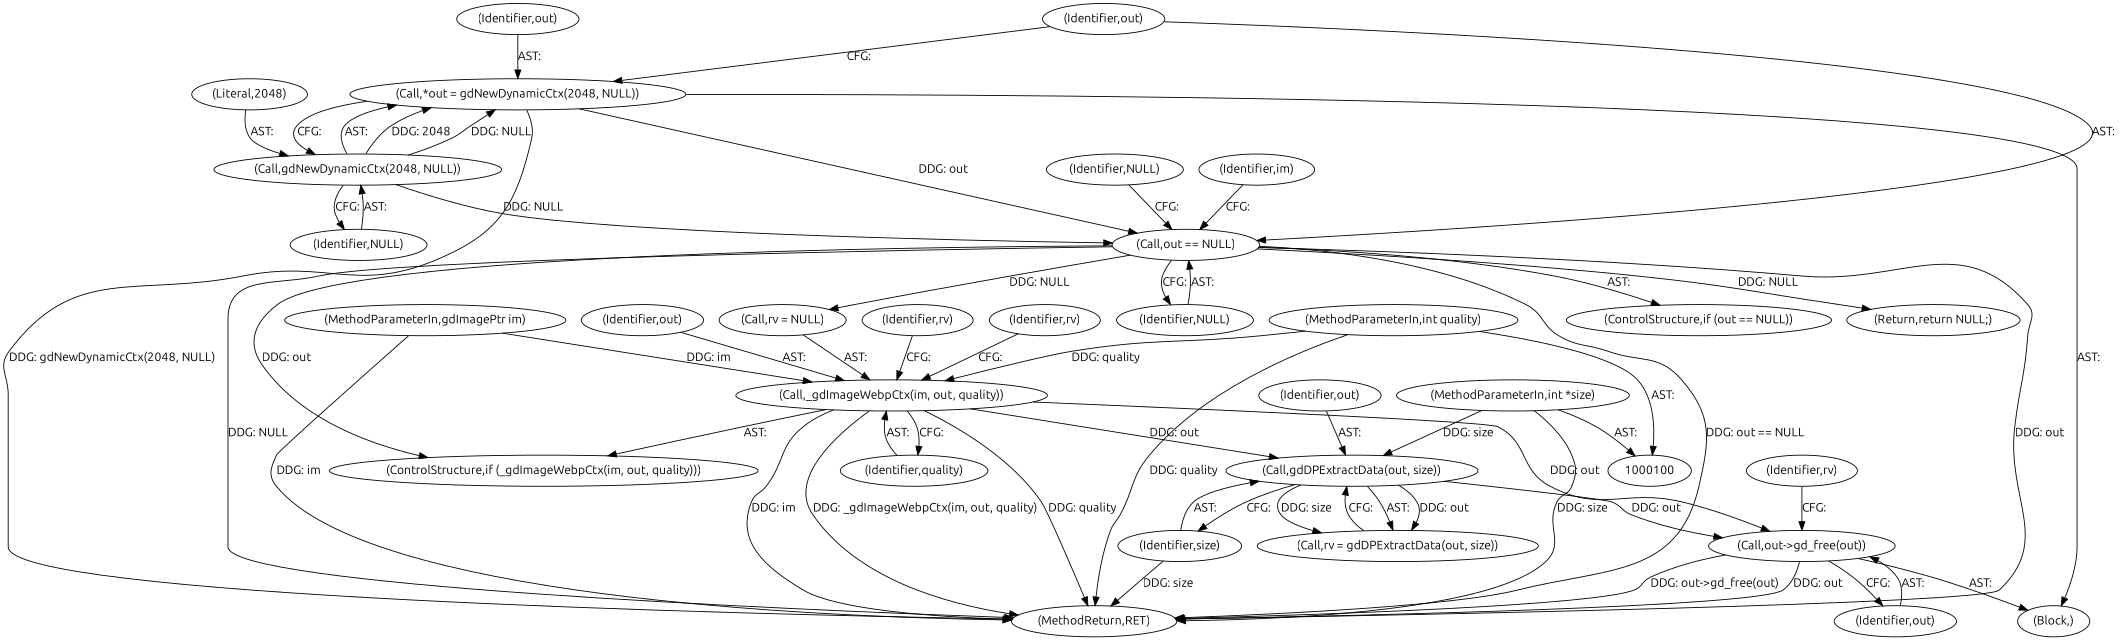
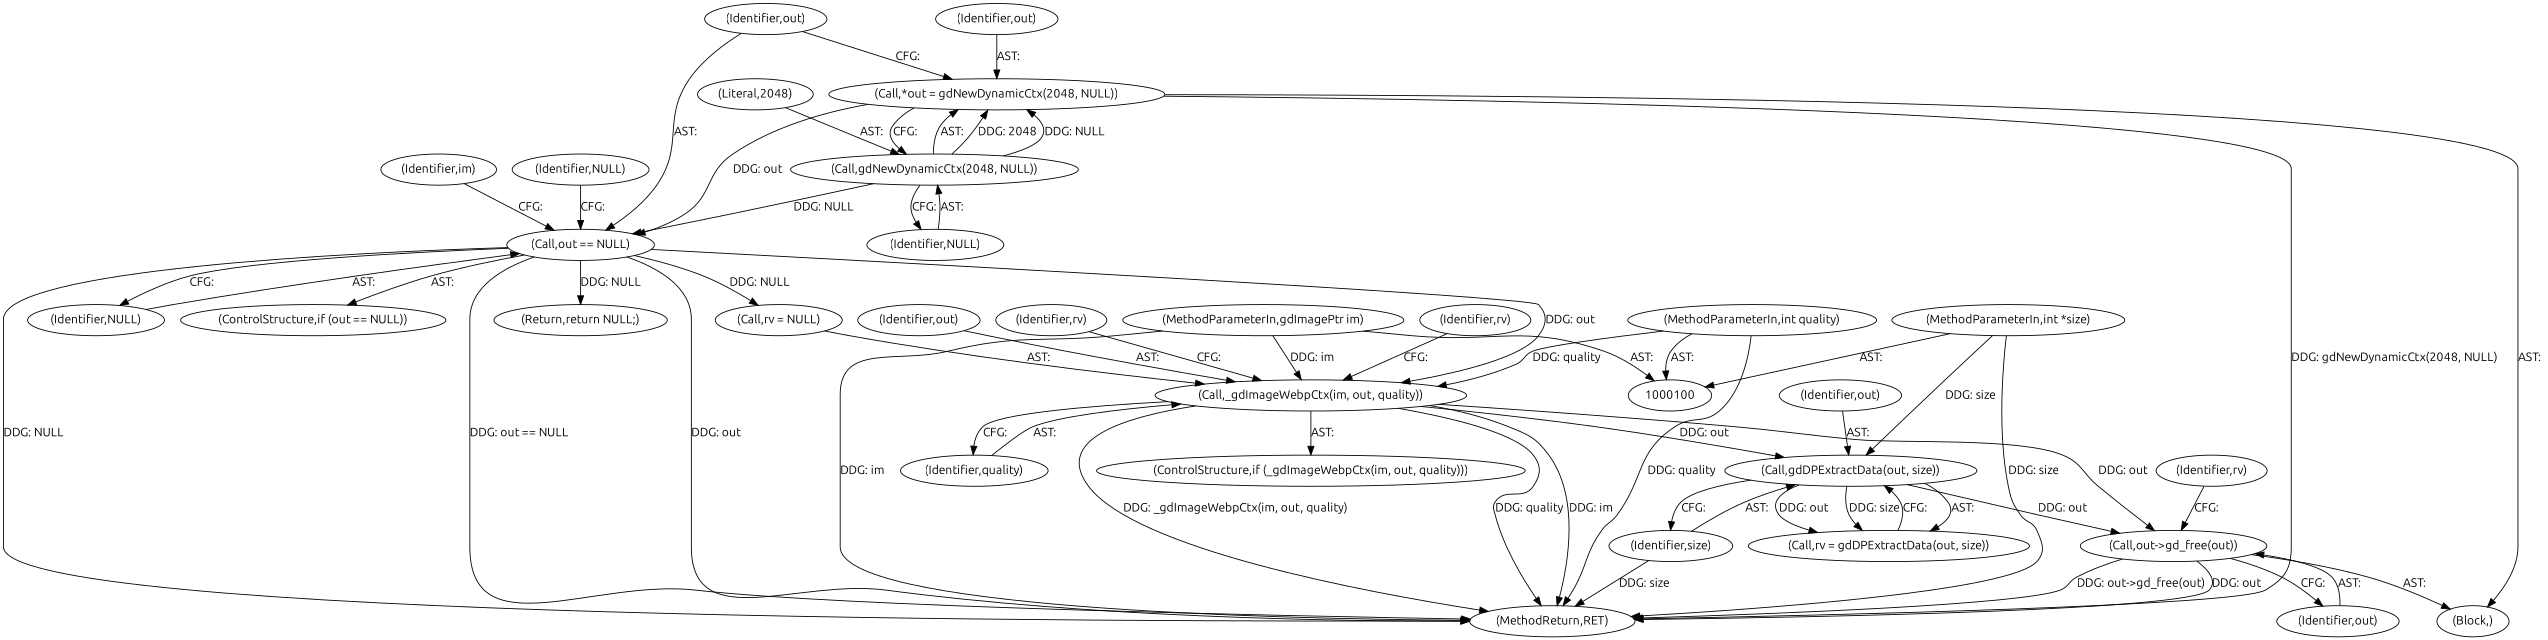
(456, 270) -> (1181, 279)
none -> (1509, 336)
